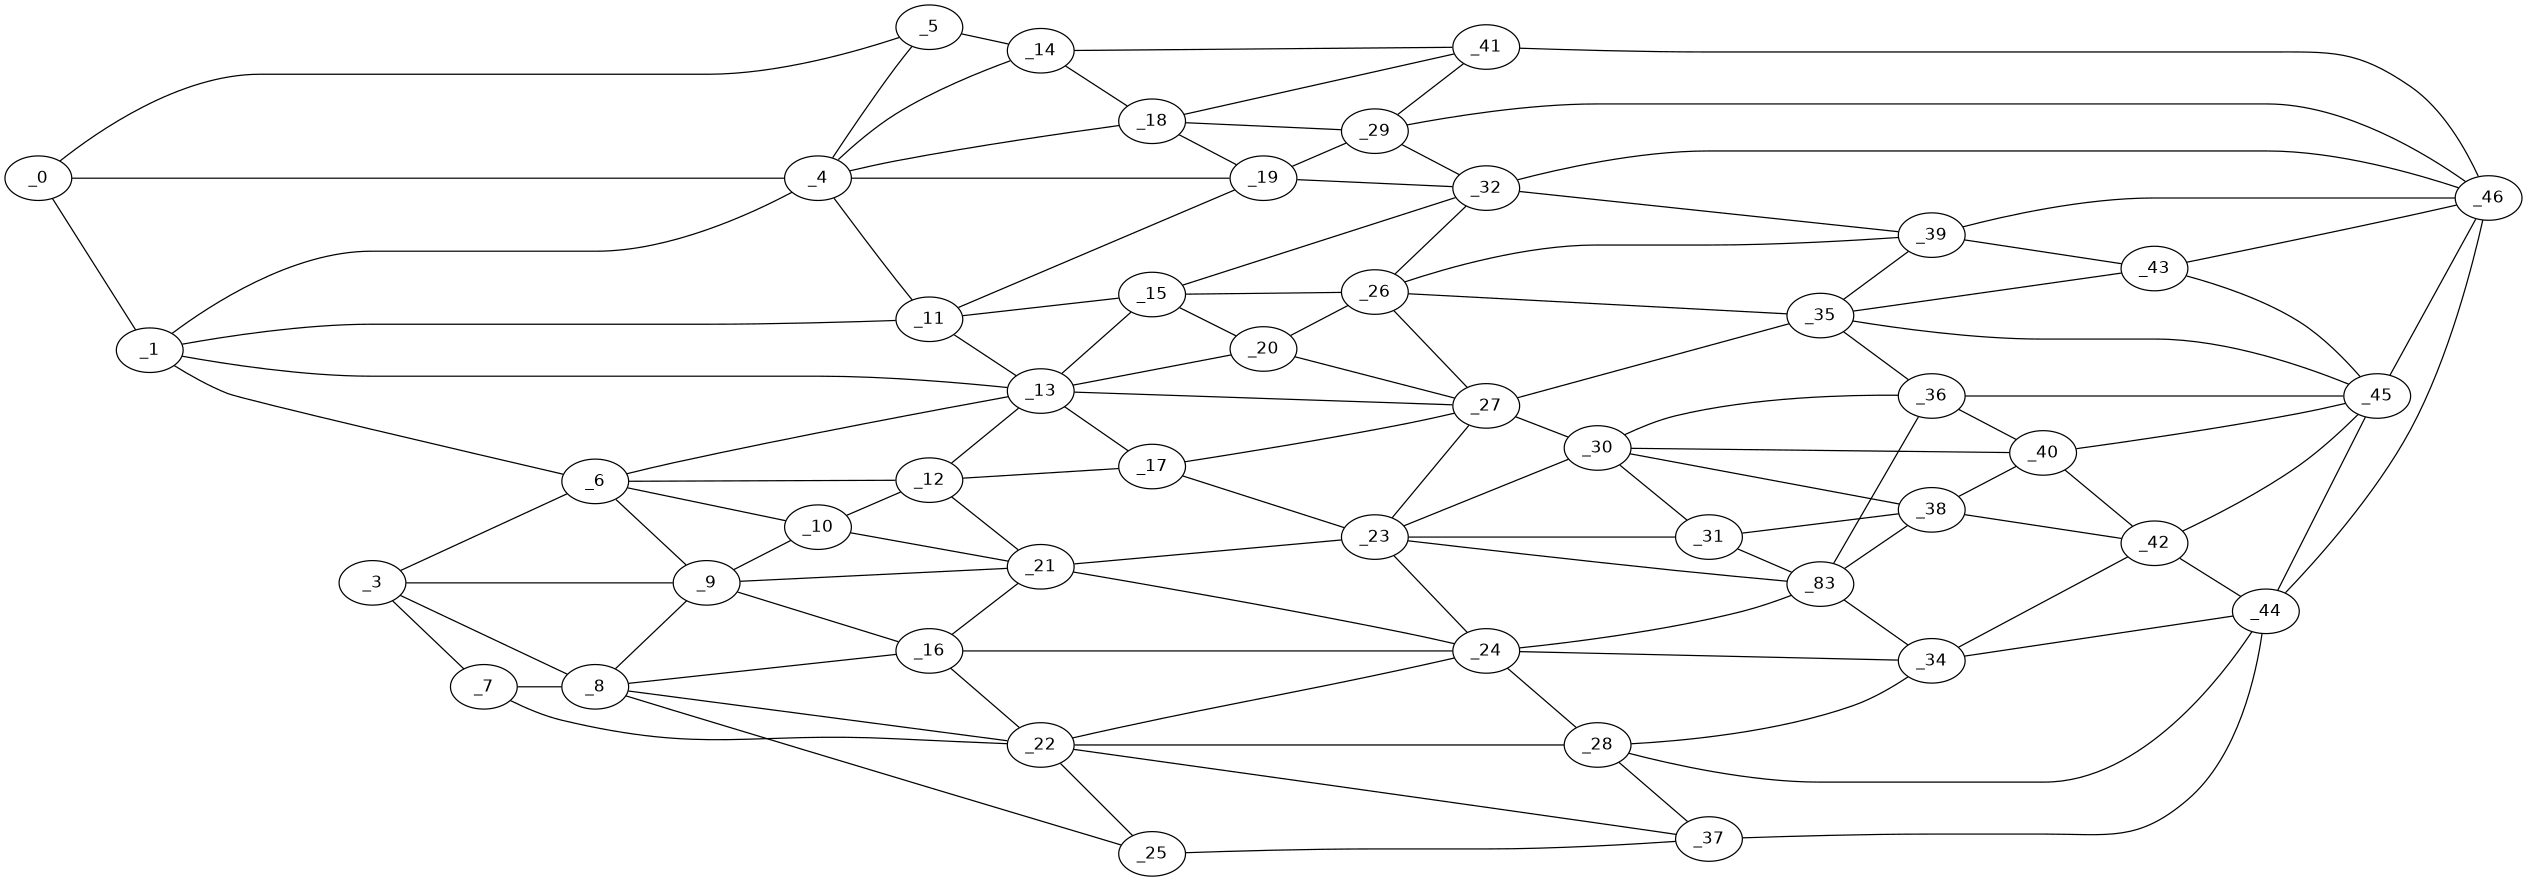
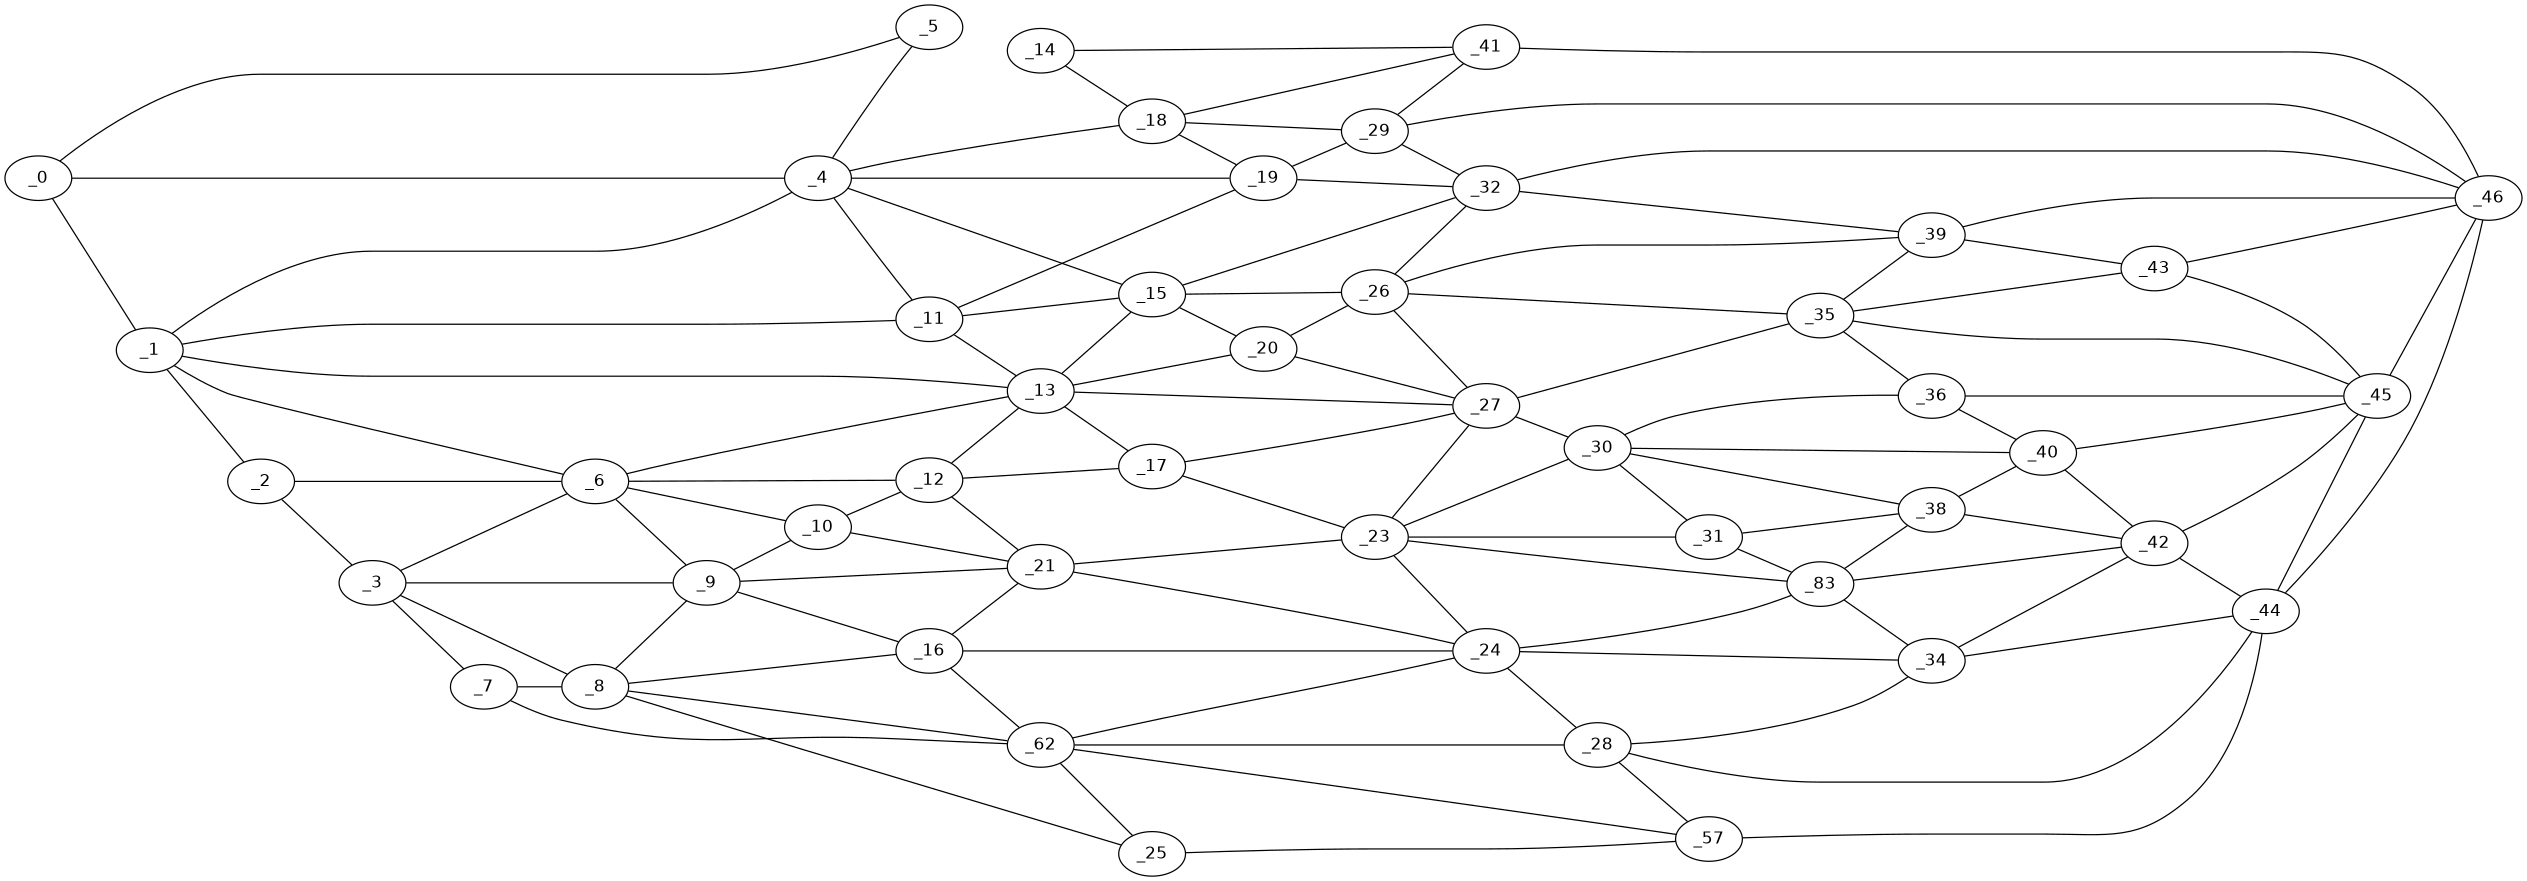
(985, 39) -> none
(919, 101) -> (985, 236)
none -> (261, 481)
(1876, 490) -> (1987, 564)
(1041, 745) -> (1041, 745)
(1709, 839) -> (1709, 839)
